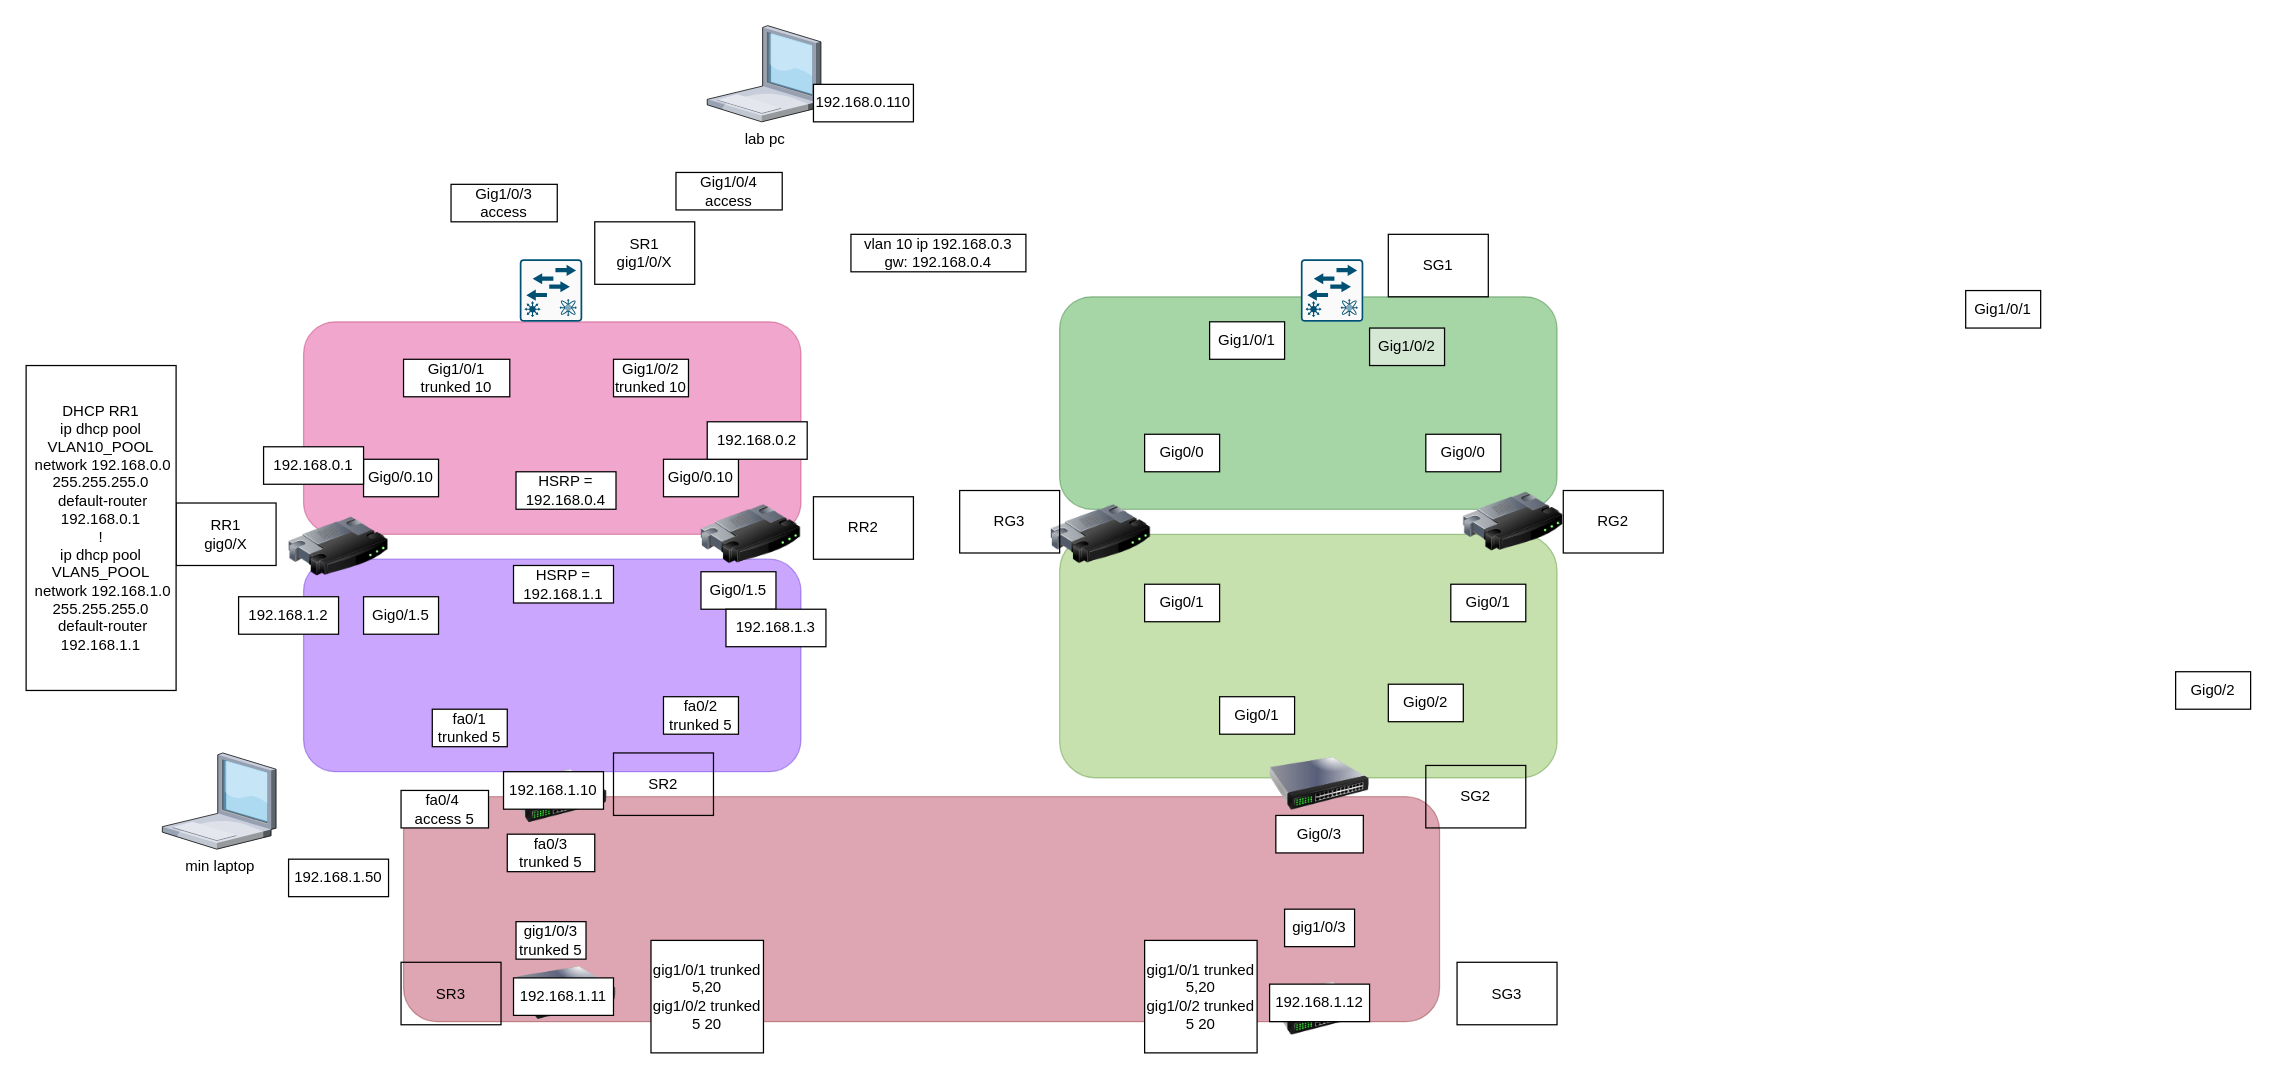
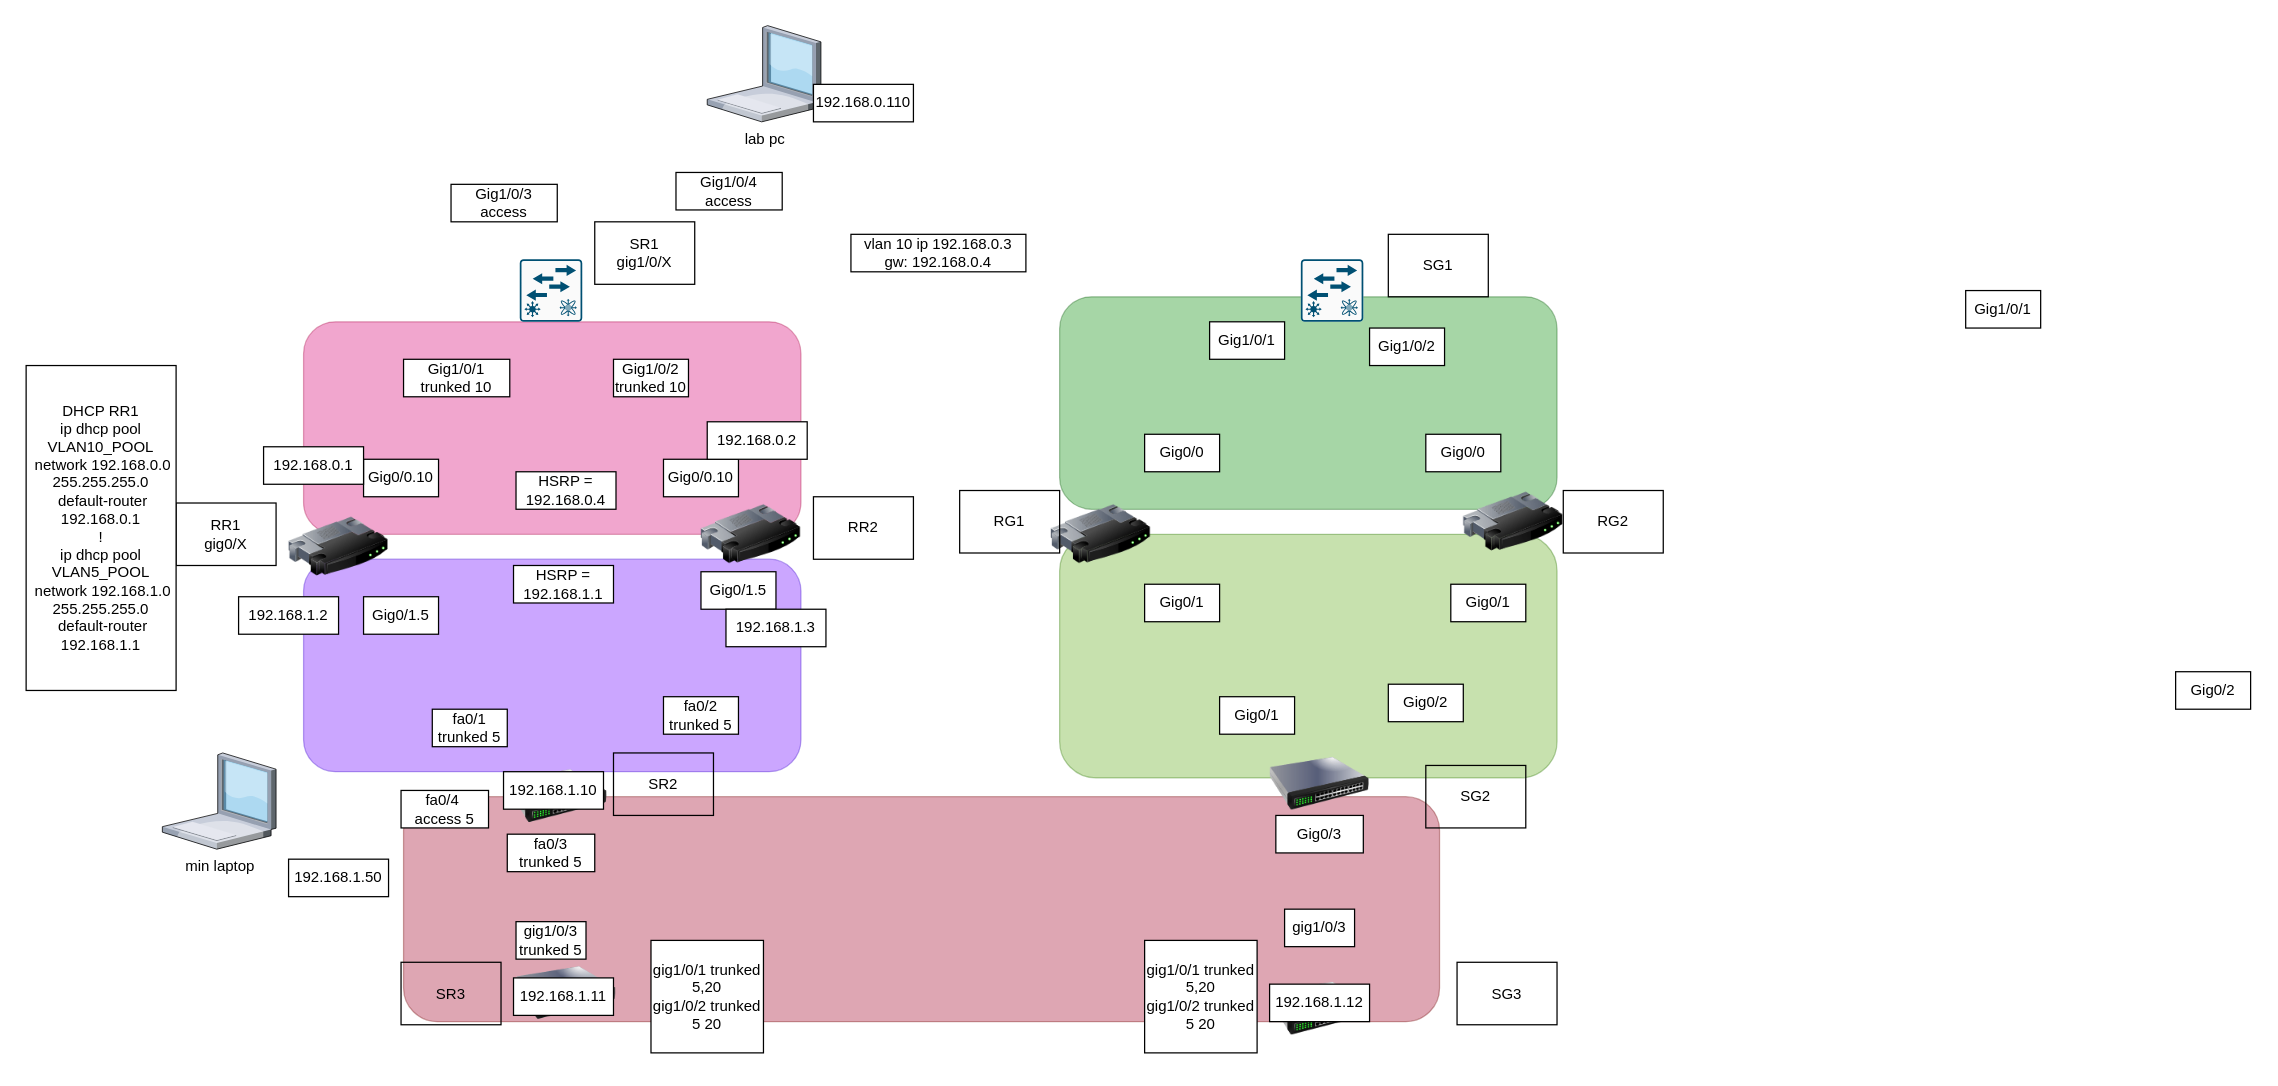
(1407, 347) -> (1407, 347)
(1009, 522) -> (1009, 522)
